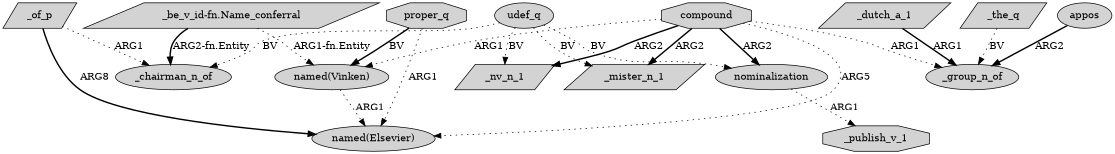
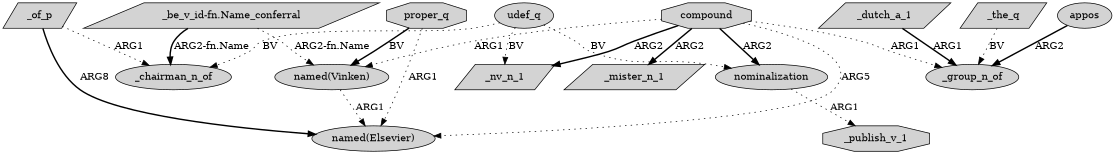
(212, 46) -> (212, 46)
(332, 46) -> (332, 46)
(557, 49) -> none
